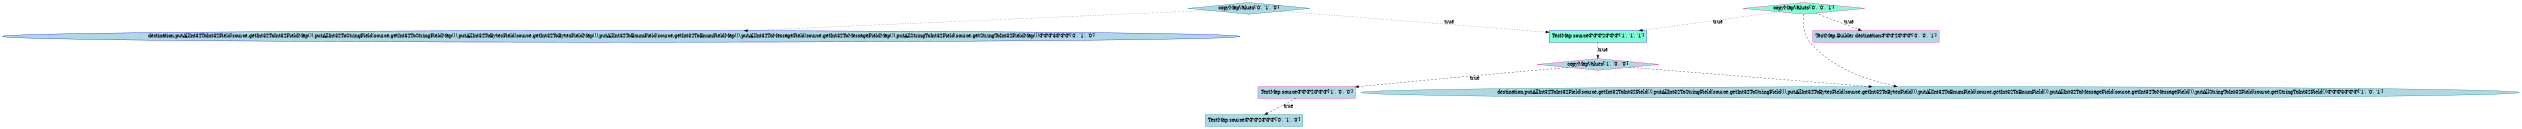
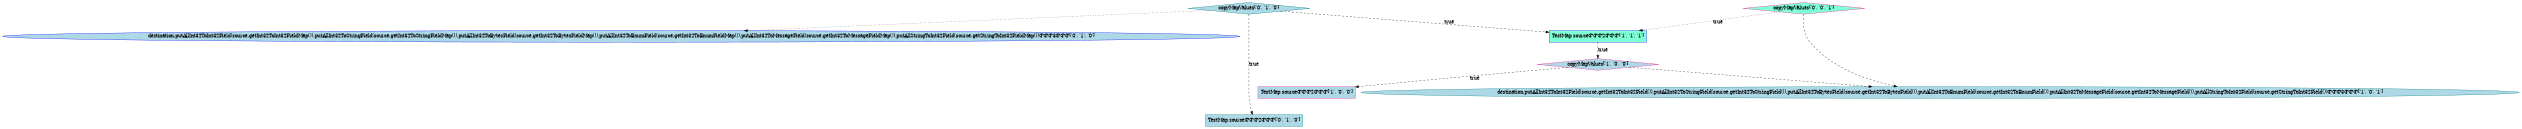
(1413, 22) -> (1413, 22)
(1876, 36) -> none
(1282, 106) -> (1249, 63)
